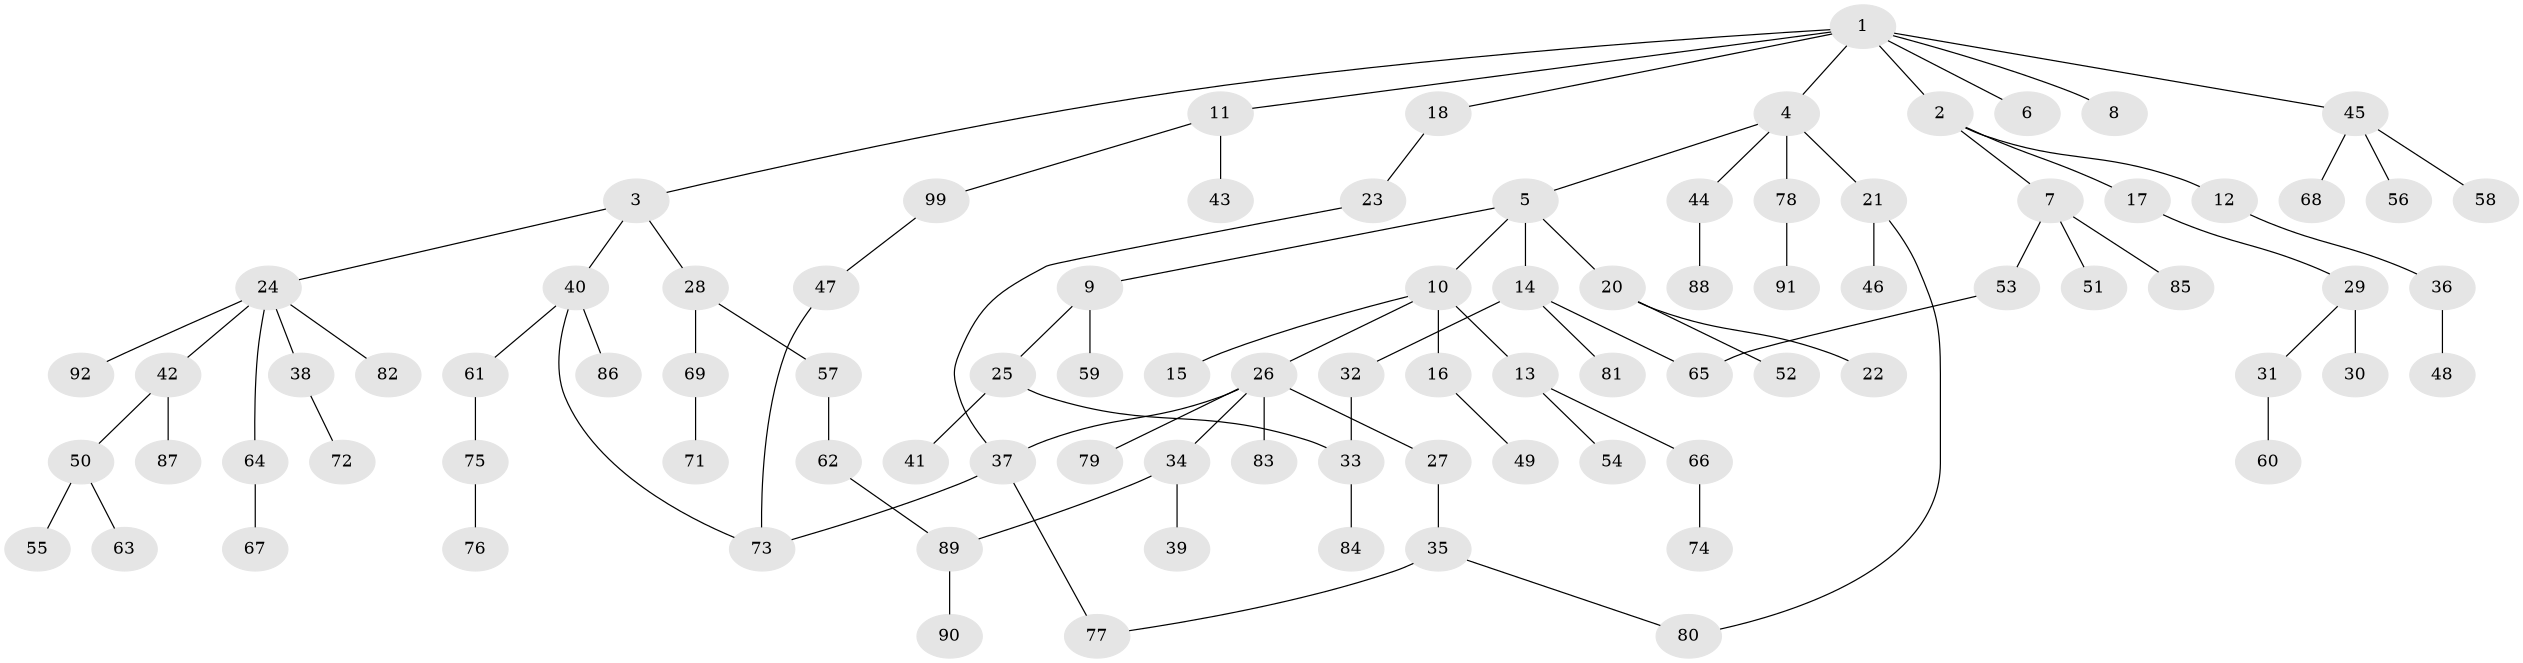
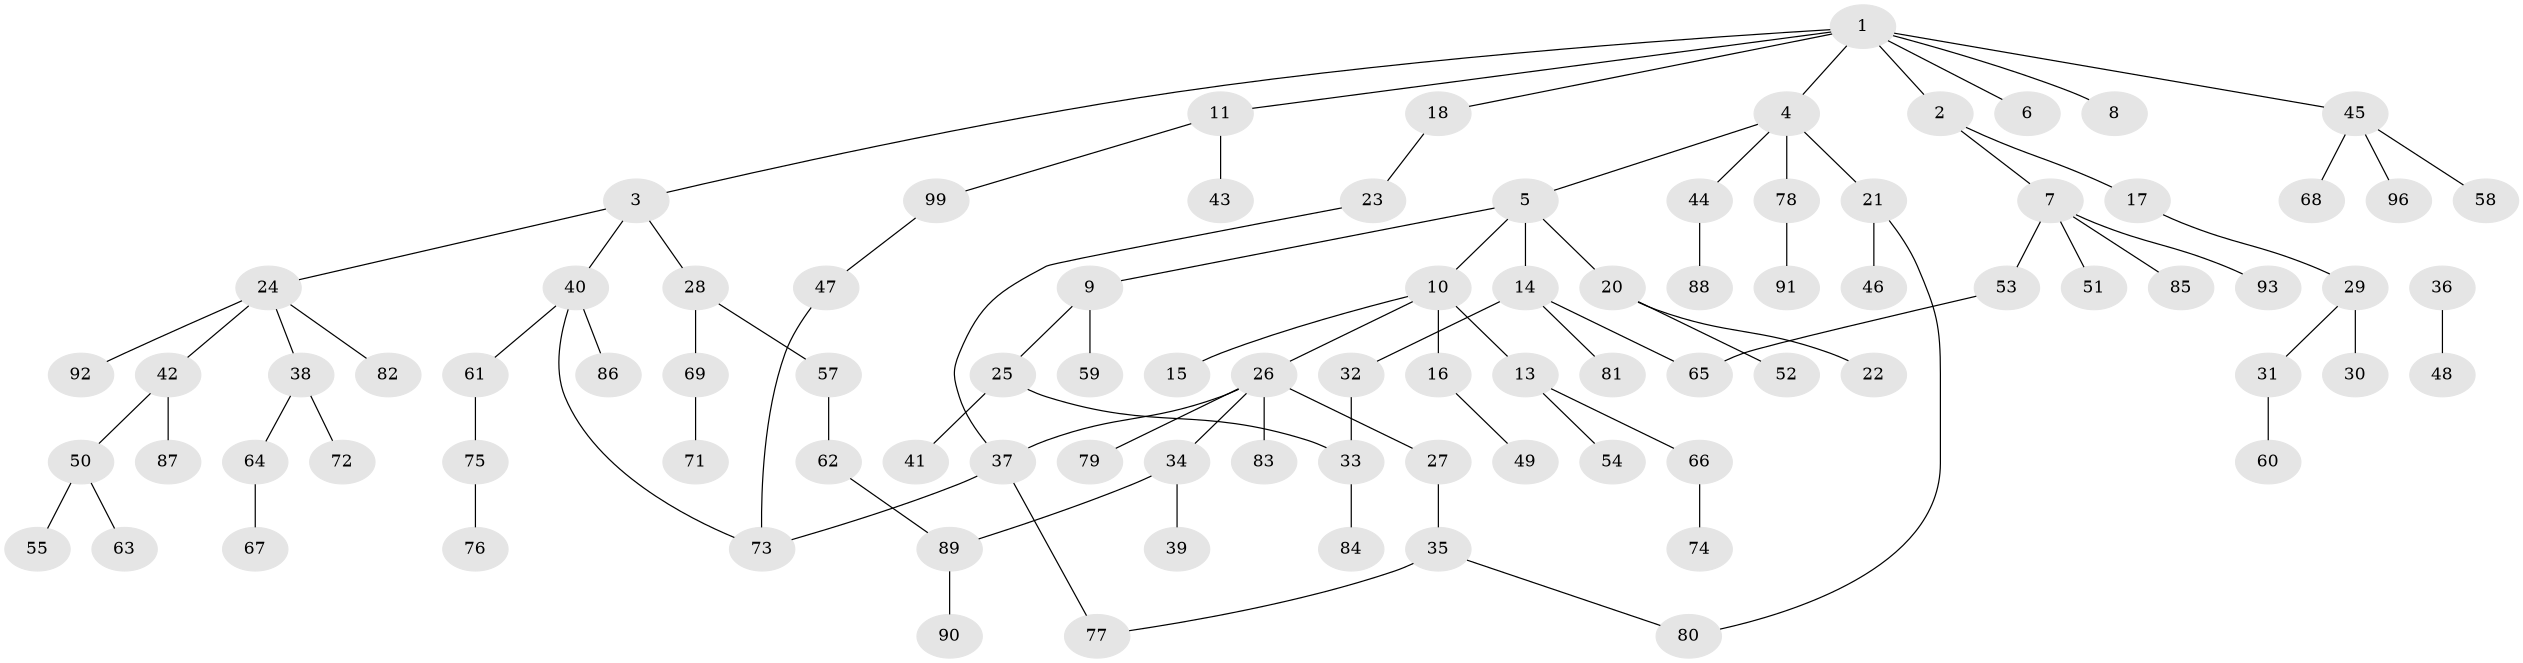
(2225, 201) -> none
(2399, 201) -> (2399, 201)
none -> (2268, 288)
(256, 375) -> (278, 419)
